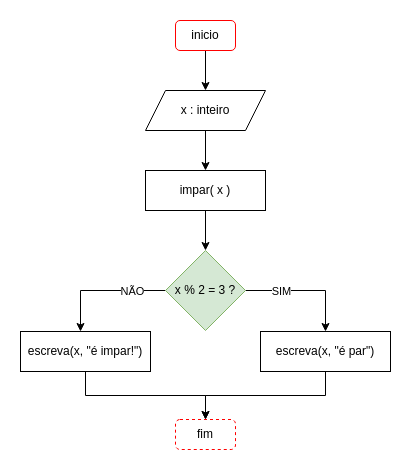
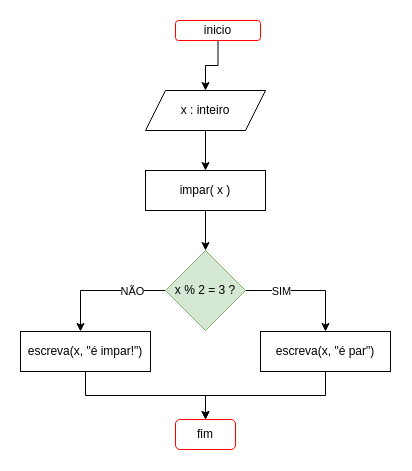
(206, 36) -> (218, 31)
(206, 435) -> (206, 435)
